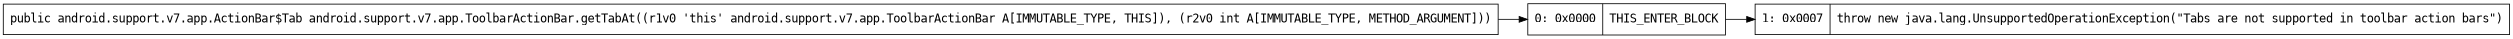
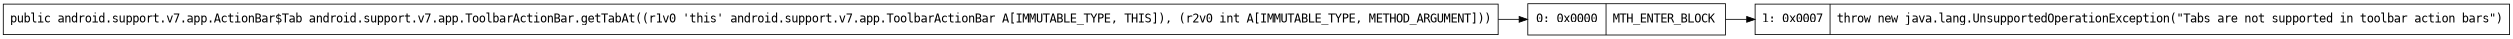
(1664, 19) -> (1664, 19)
